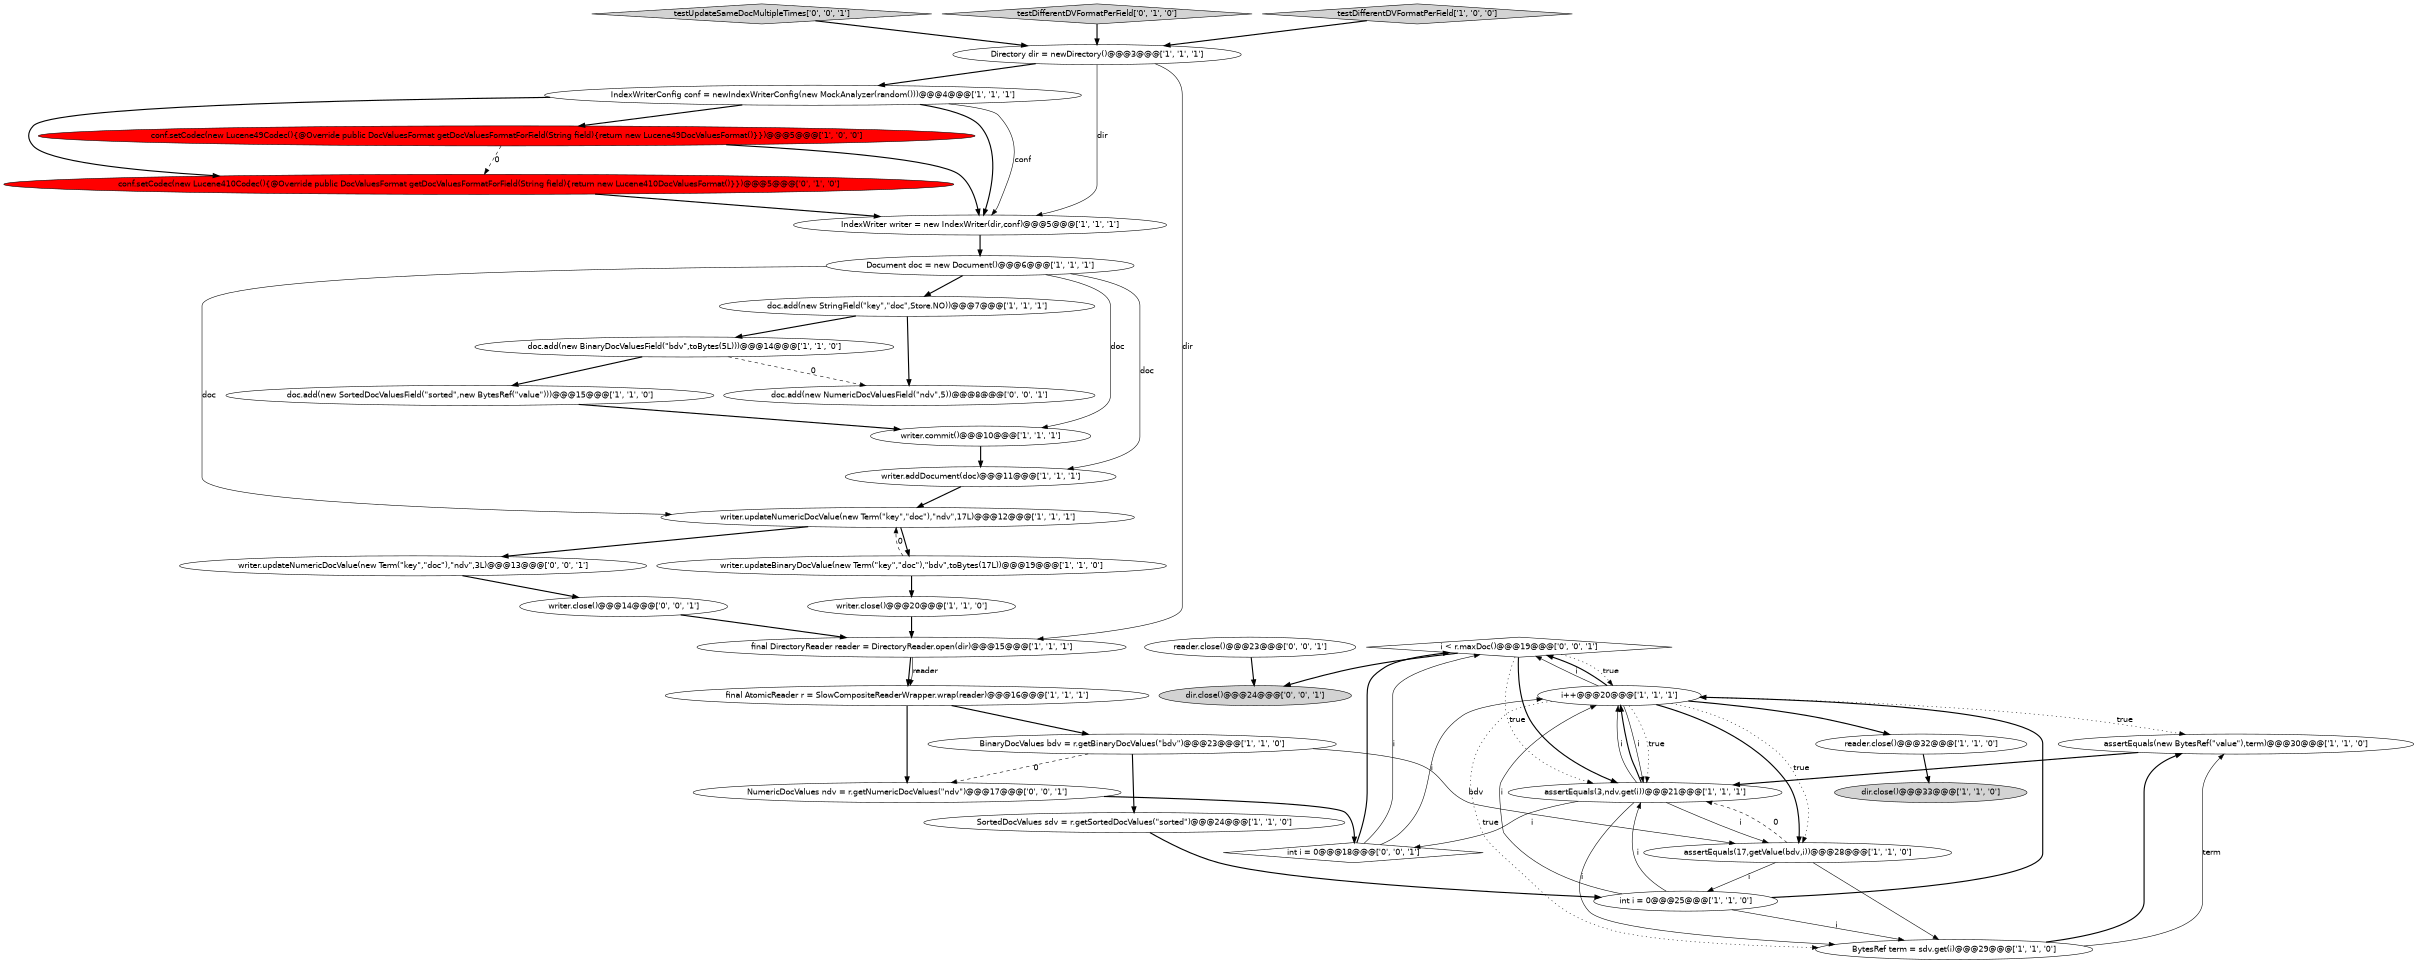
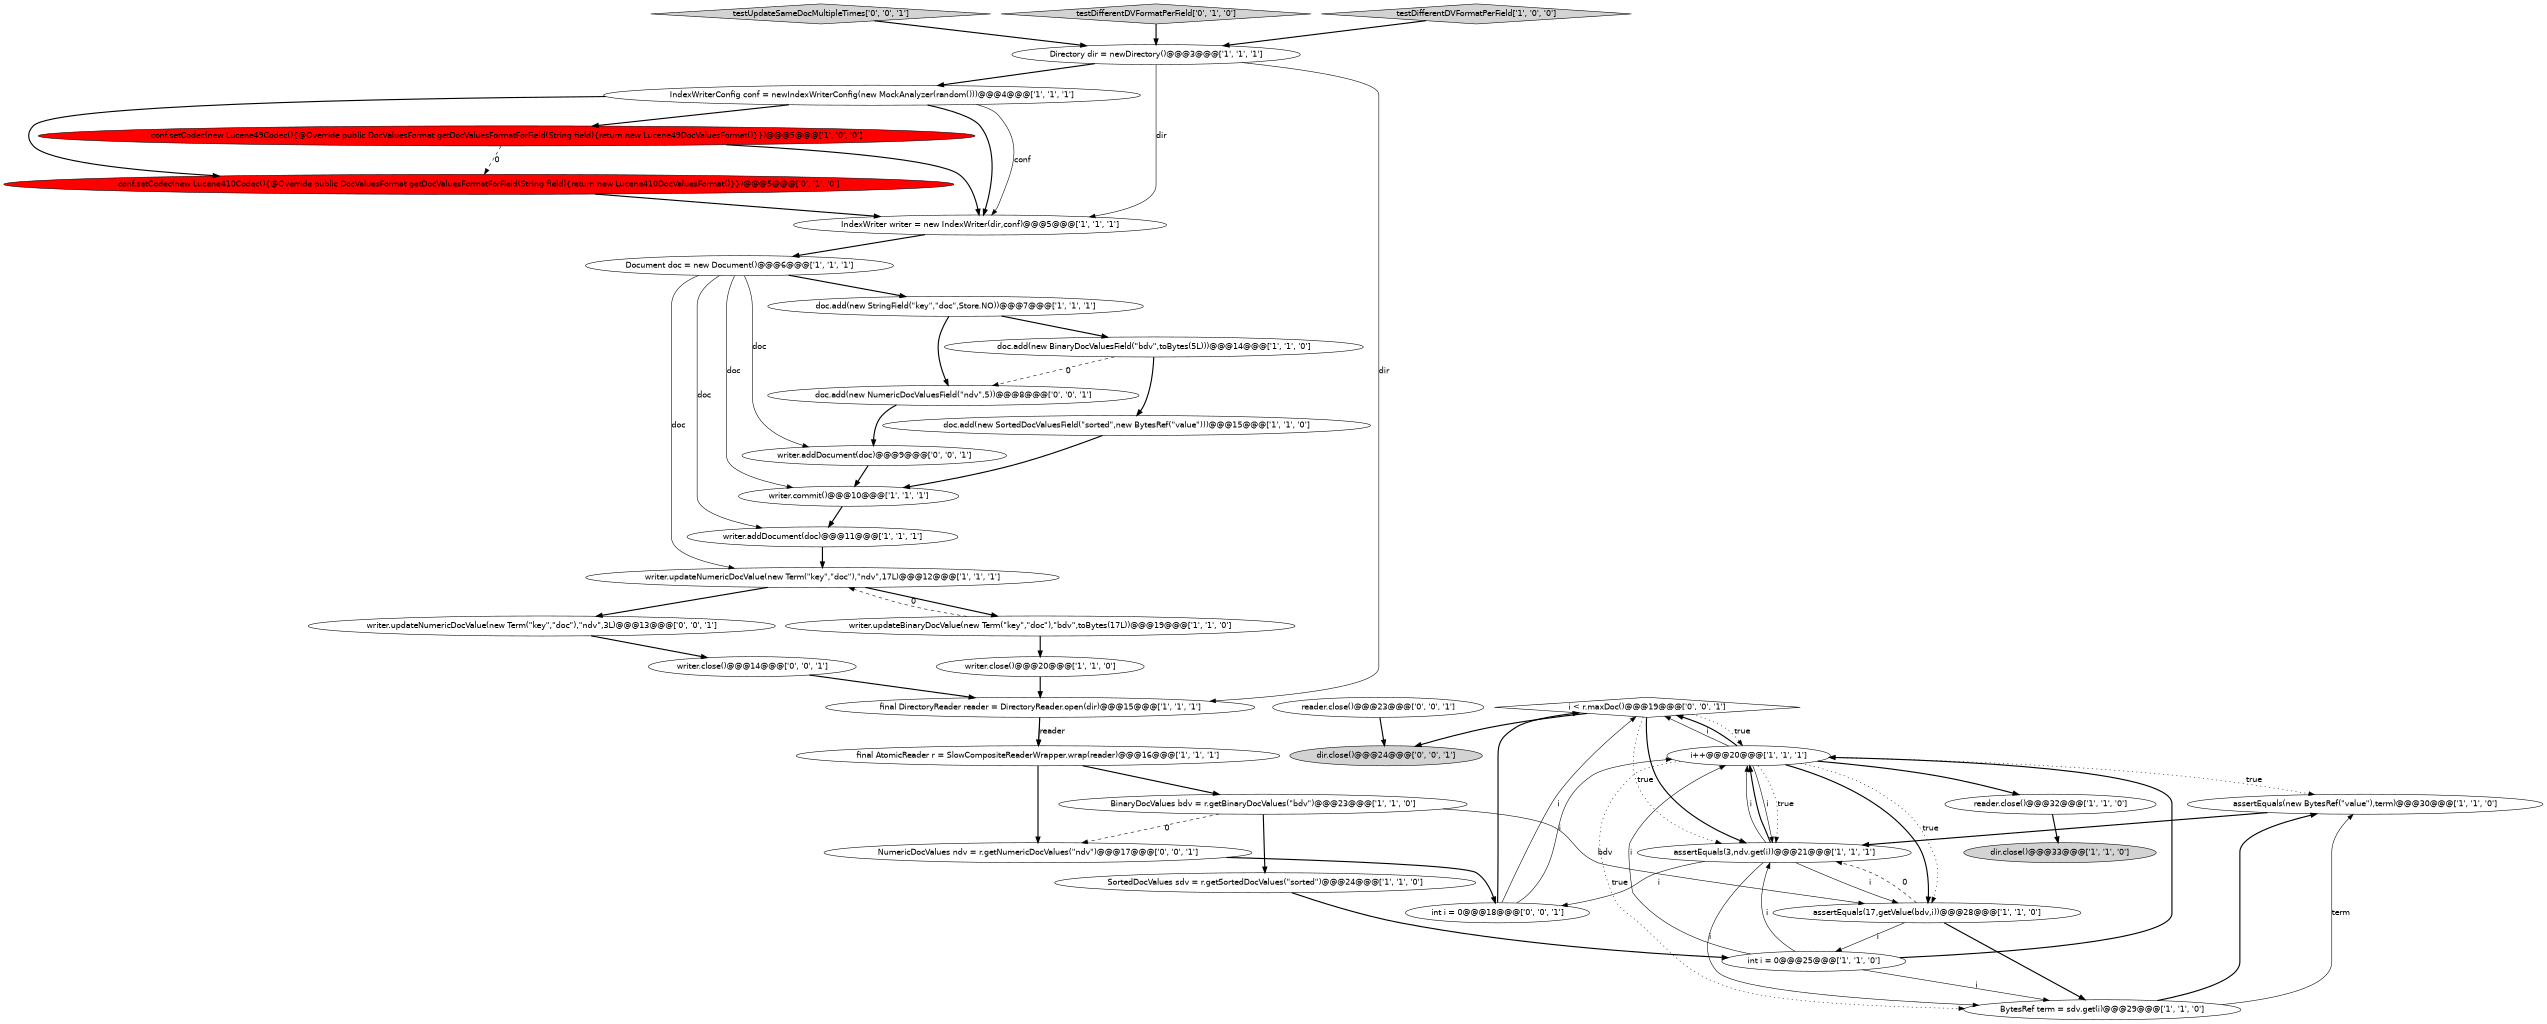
none -> (874, 456)
(1353, 853) -> (1497, 913)
(1873, 900) -> (2012, 960)
